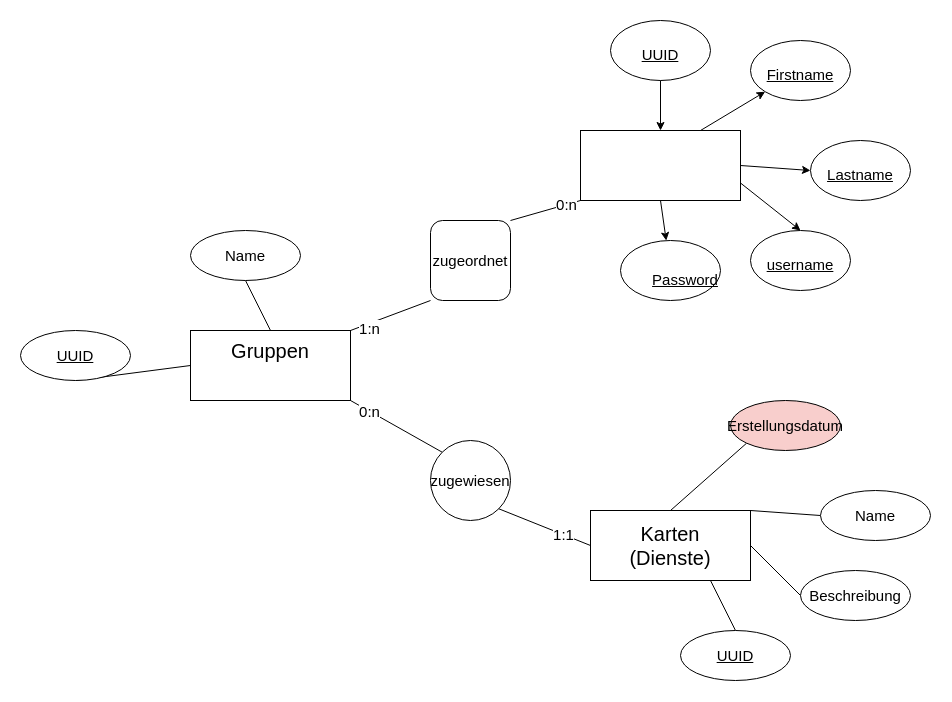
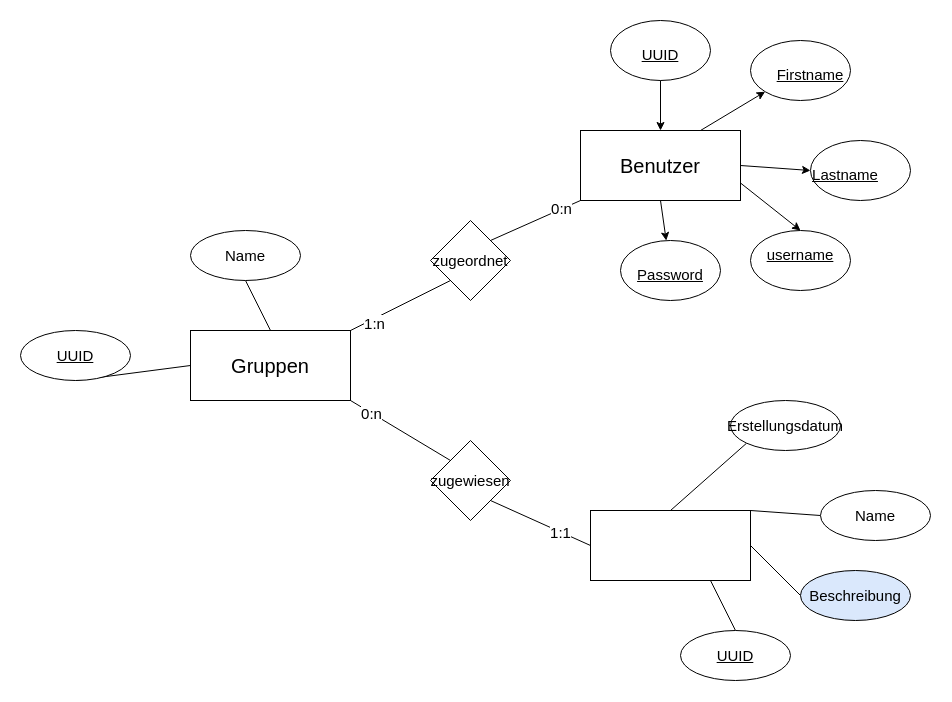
(801, 71) -> (811, 71)
none -> (661, 165)
(861, 171) -> (846, 171)
(471, 261) -> (471, 261)
(801, 261) -> (801, 251)
(686, 276) -> (671, 271)
(271, 350) -> (271, 365)
(786, 426) -> (786, 426)
(471, 481) -> (471, 481)
(671, 545) -> none
(856, 596) -> (856, 596)
